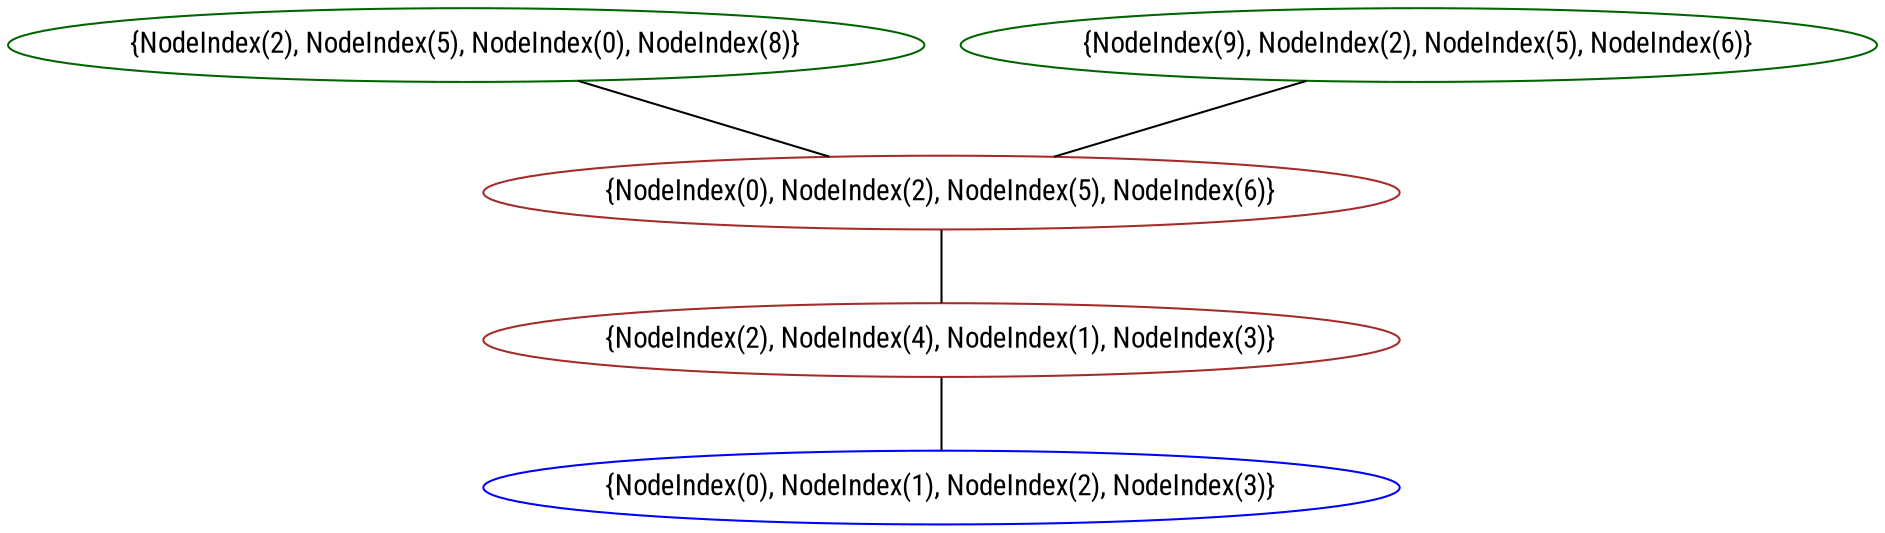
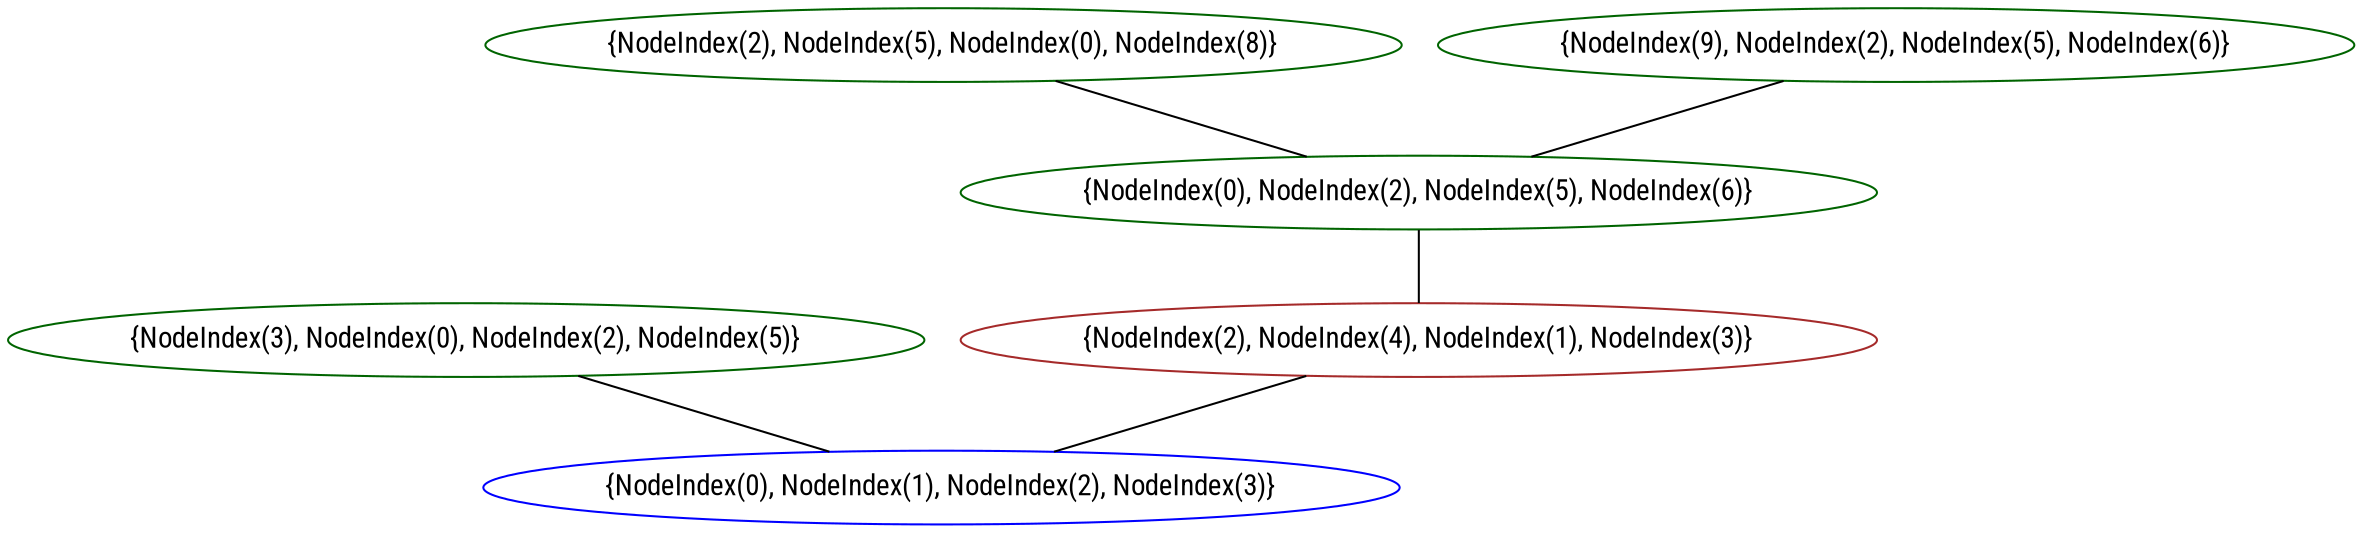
(942, 193) -> (1419, 193)
none -> (466, 340)
